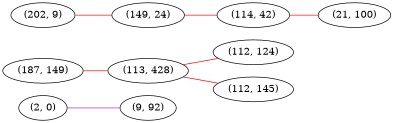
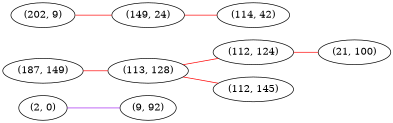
(304, 15) -> (306, 52)
(148, 71) -> (148, 71)
